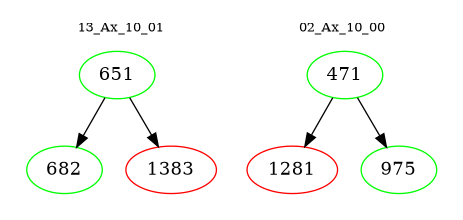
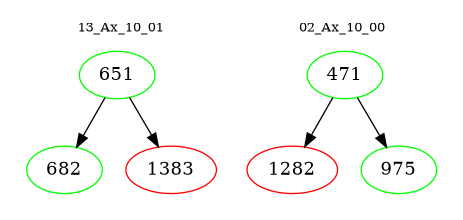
(292, 170) -> (292, 170)
